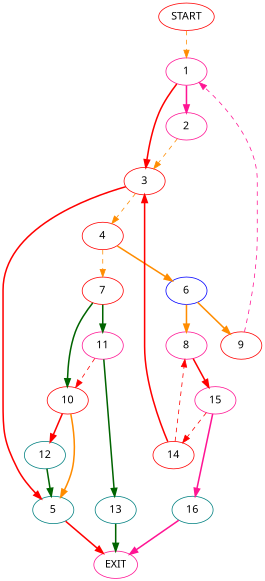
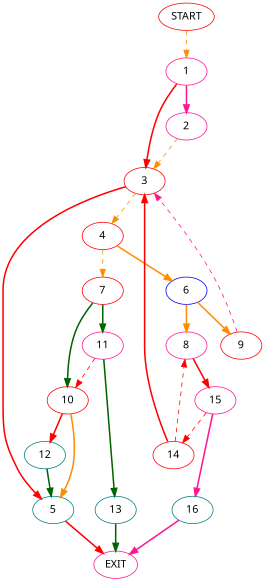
(257, 202) -> (205, 262)
